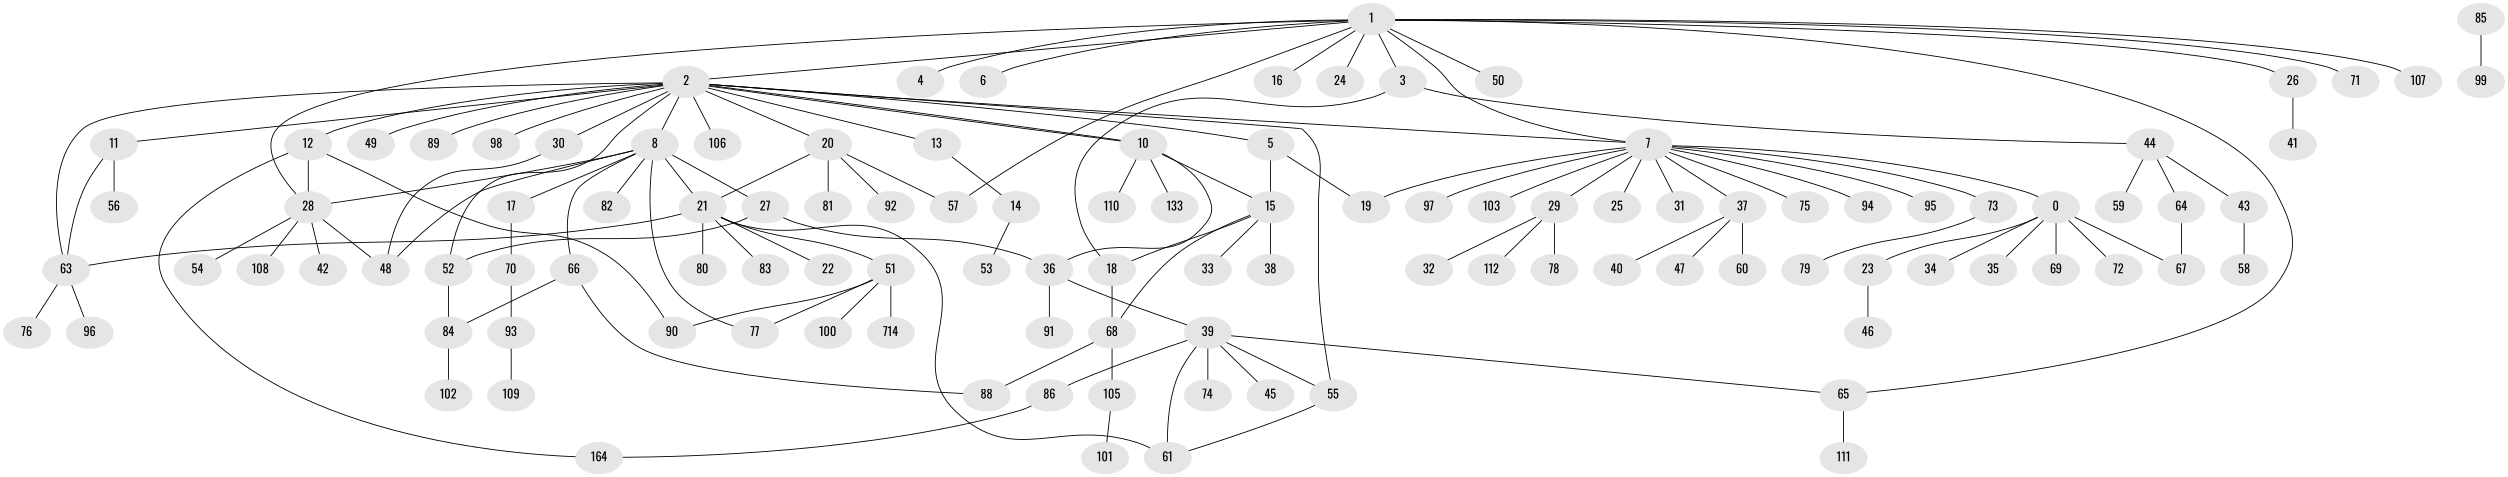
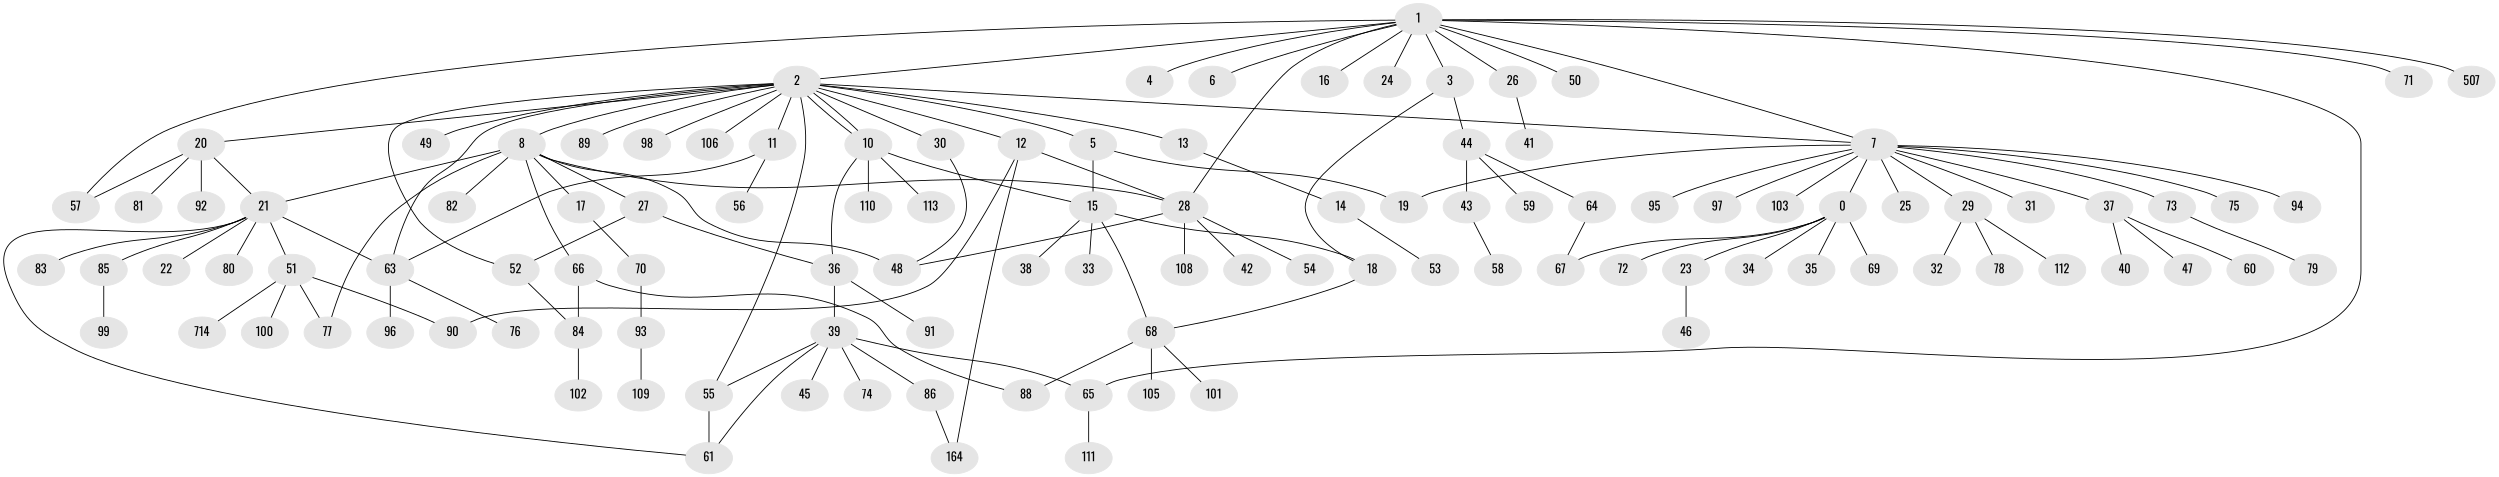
(2418, 82) -> (2472, 82)
(1175, 207) -> (931, 207)
none -> (171, 242)
(1109, 427) -> (1182, 363)
